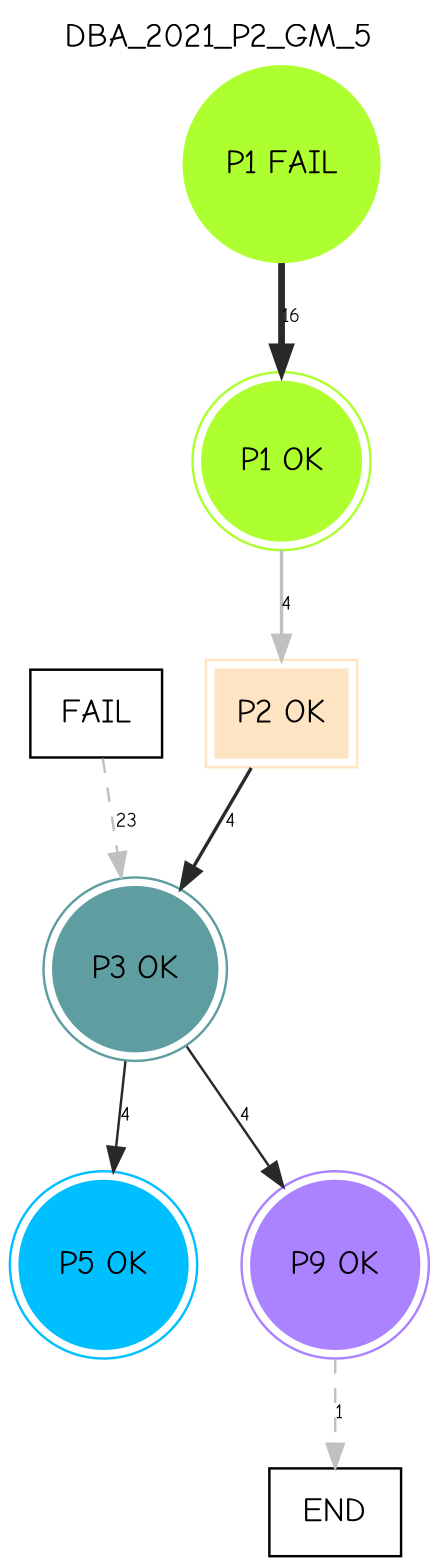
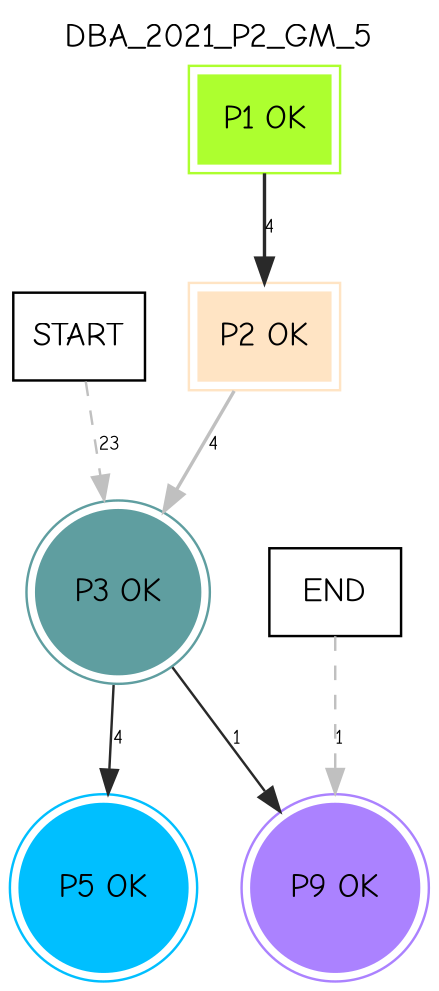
(282, 164) -> none
(282, 461) -> (264, 120)
(282, 593) -> (264, 216)
(96, 714) -> (79, 337)
(222, 817) -> (205, 440)
(245, 1116) -> (238, 739)
(335, 1401) -> (335, 702)
